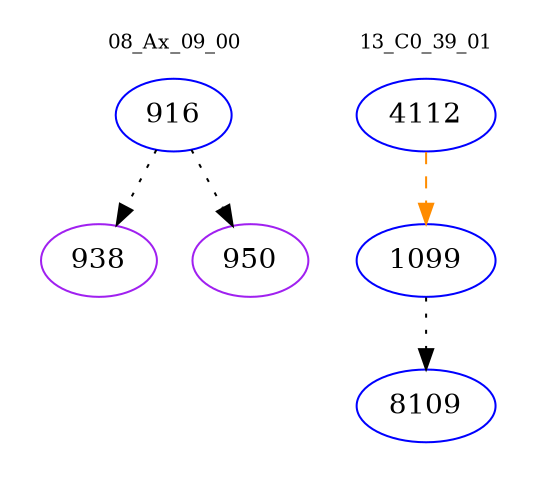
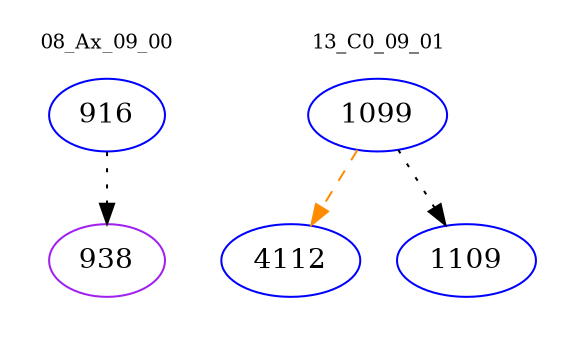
(426, 43) -> (379, 43)
(426, 178) -> (340, 179)
(250, 261) -> none
(426, 406) -> (466, 261)
